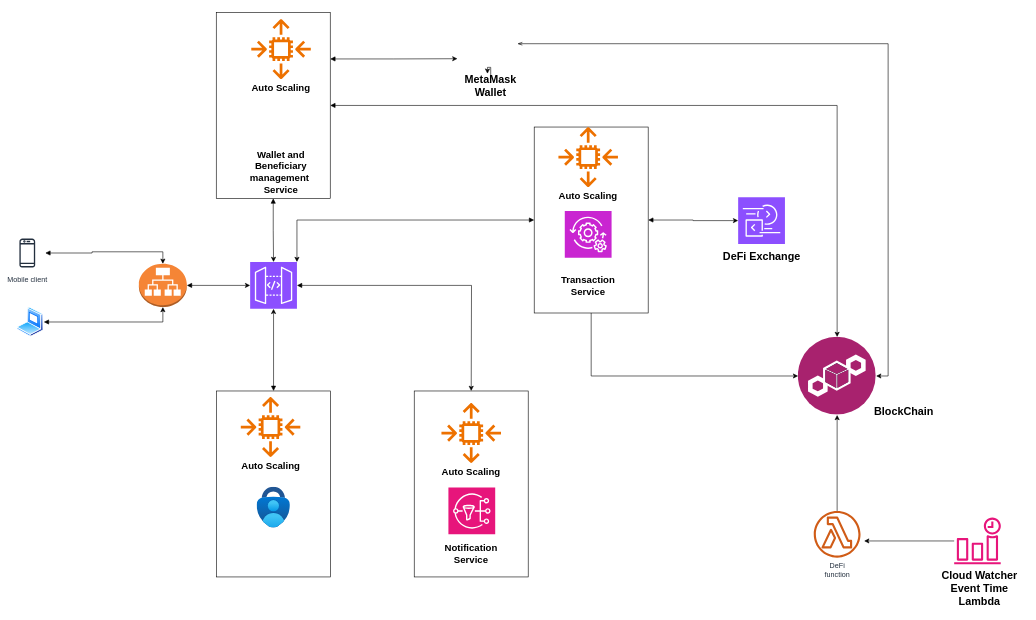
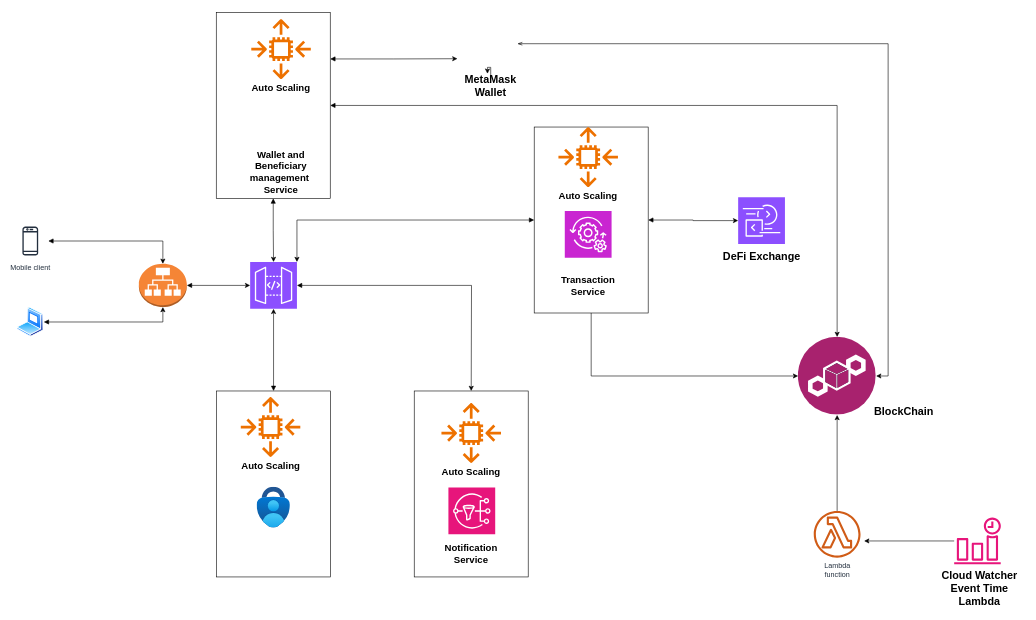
(27, 253) -> (30, 241)
(838, 571) -> (838, 571)
